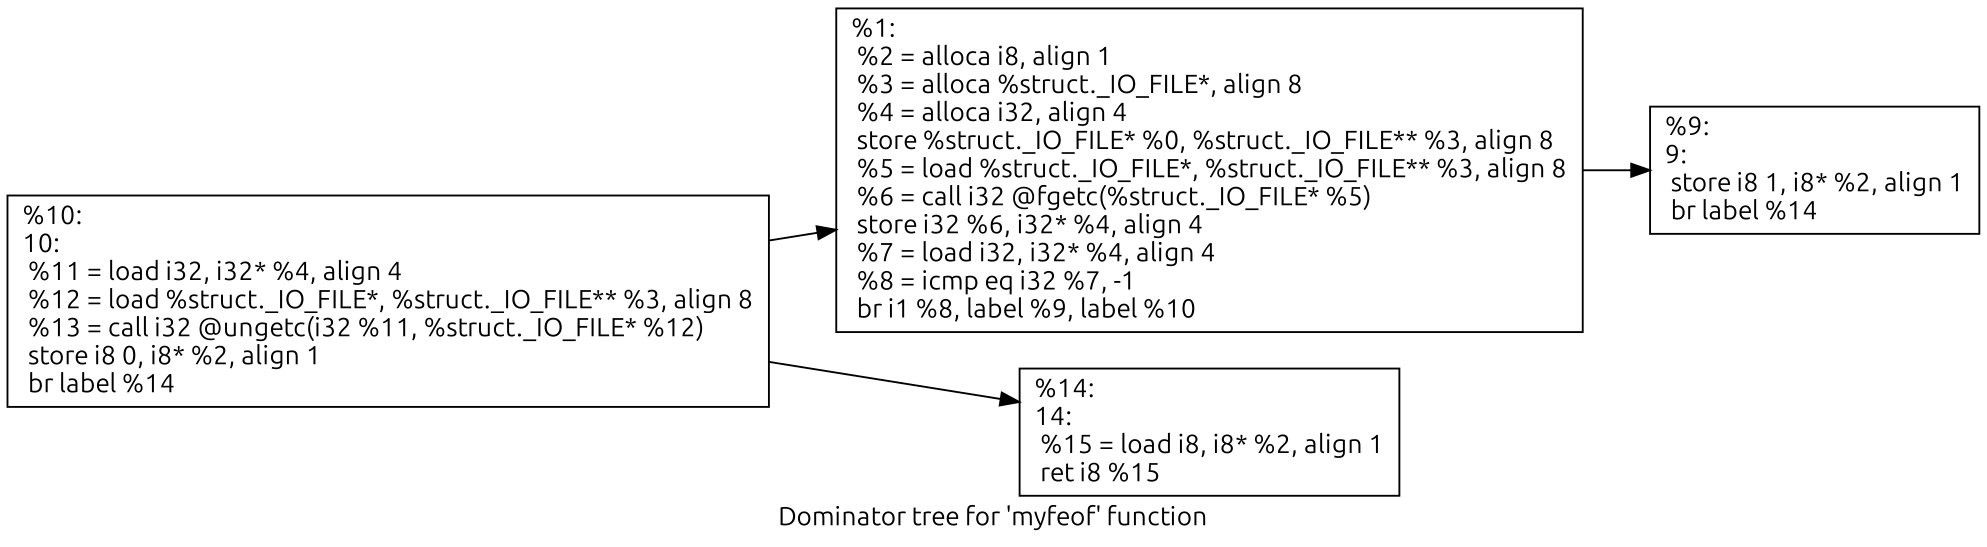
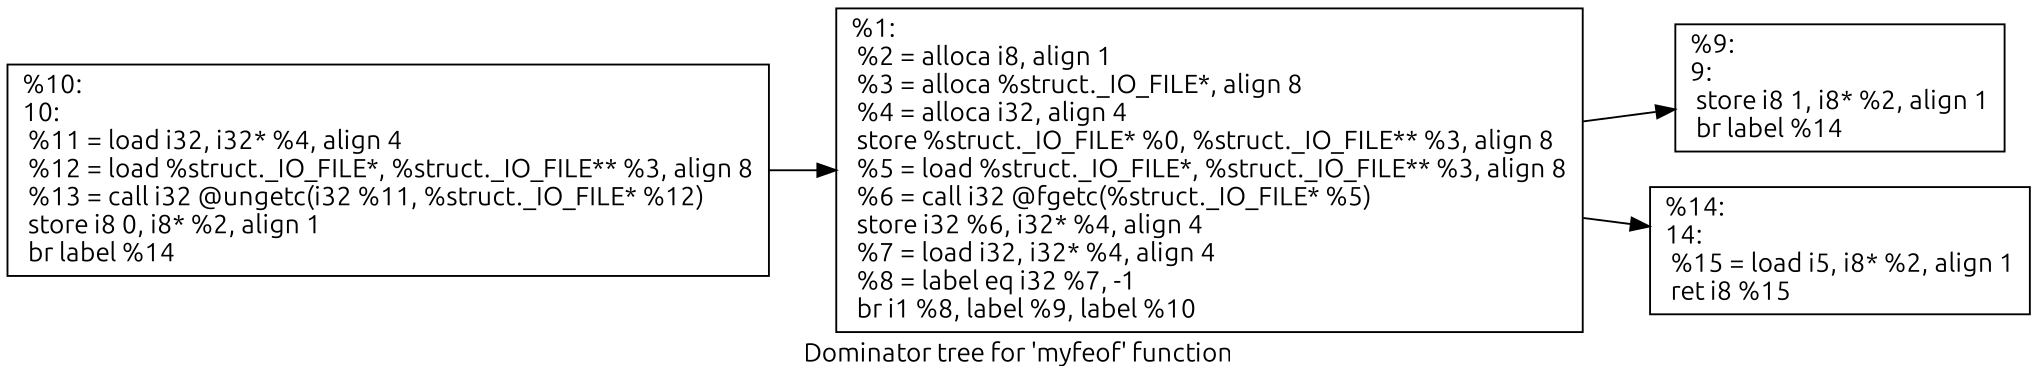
(994, 282) -> (994, 282)
(885, 380) -> (1607, 221)
(1209, 445) -> (1840, 264)
